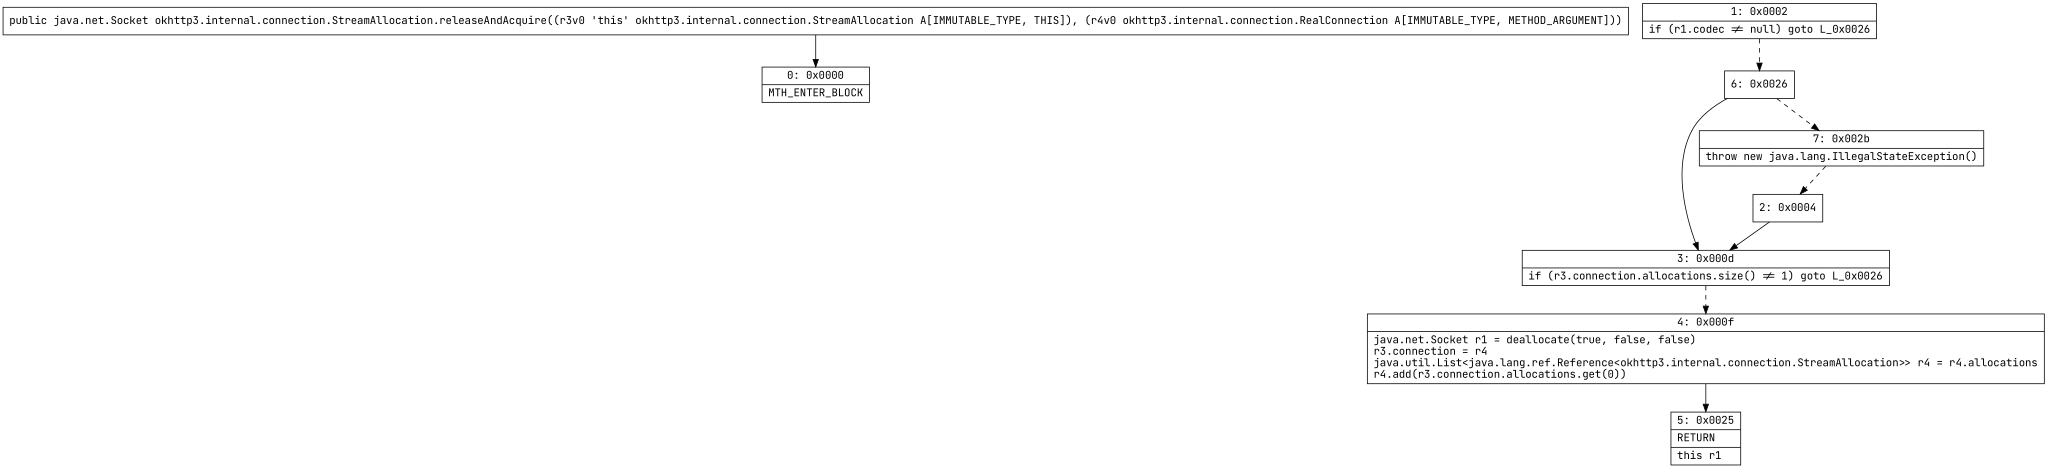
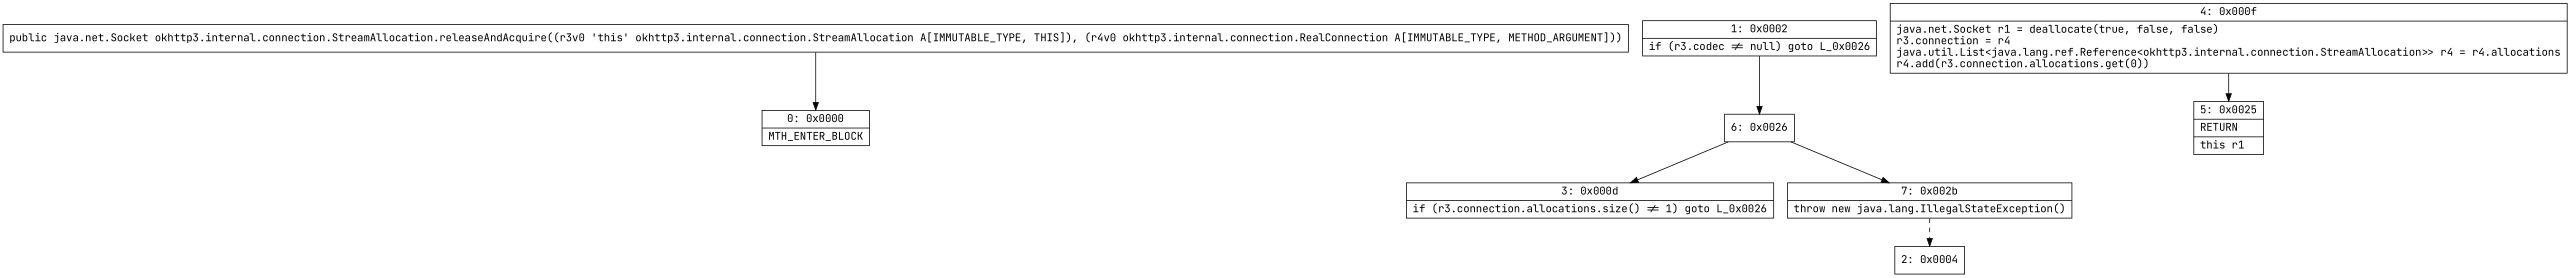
(1760, 30) -> (1760, 47)
(1760, 51) -> (1760, 81)
(1795, 112) -> (1836, 161)
(1753, 234) -> none
(1706, 296) -> none
